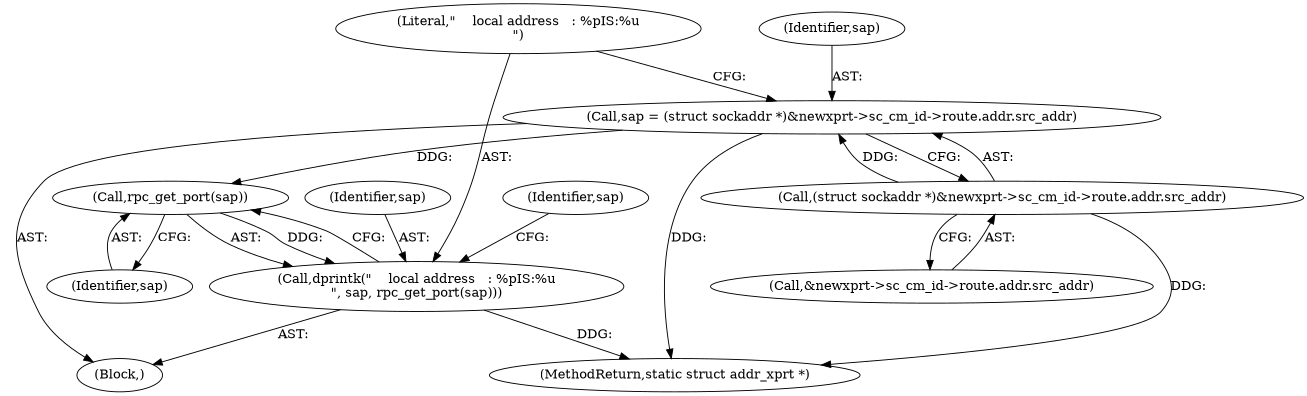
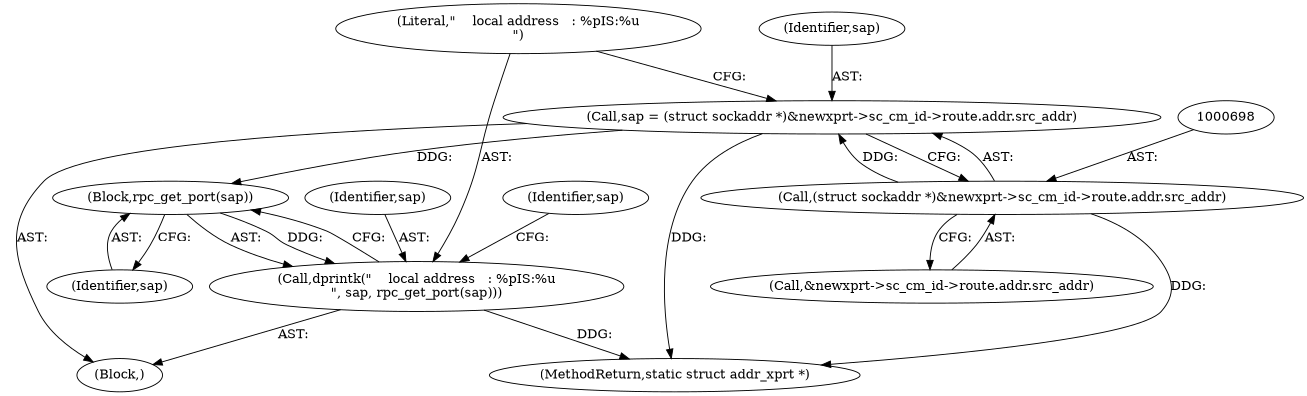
none -> (1226, 117)
(171, 198) -> (171, 198)
